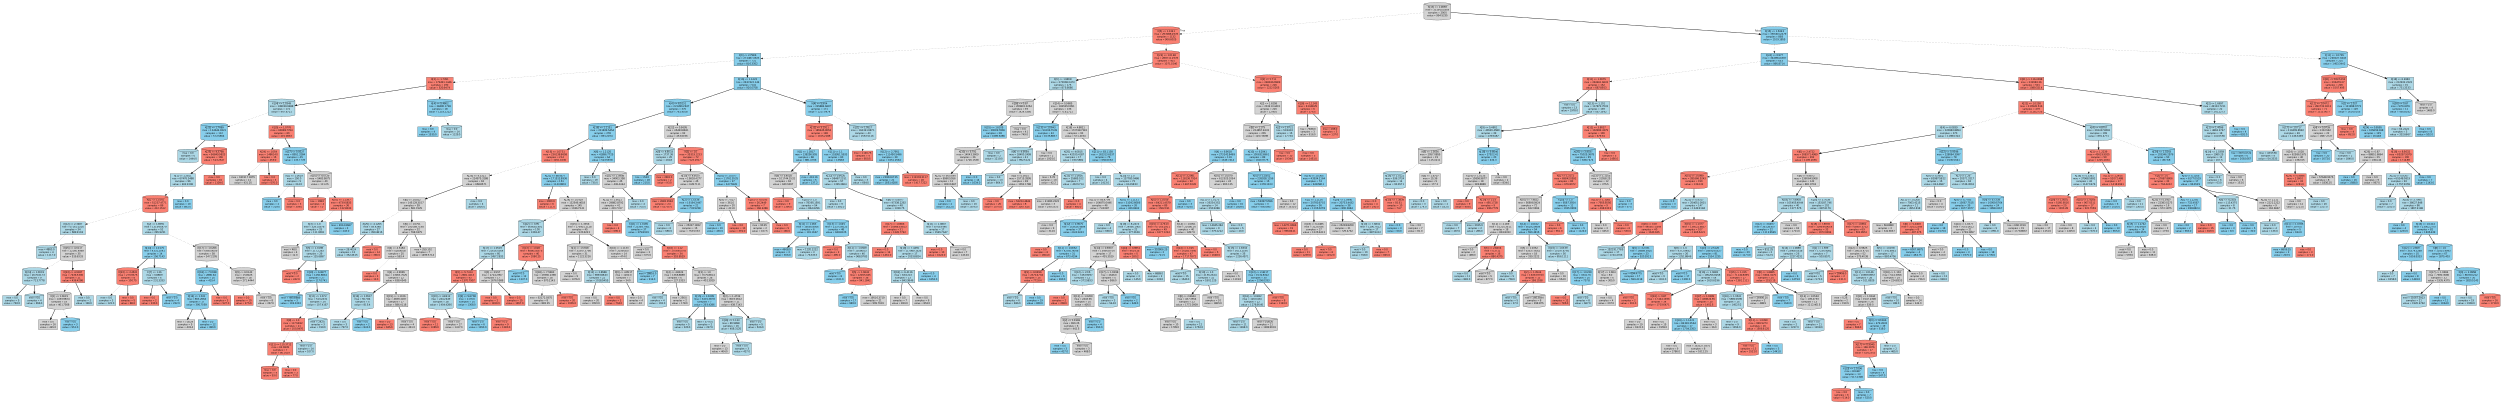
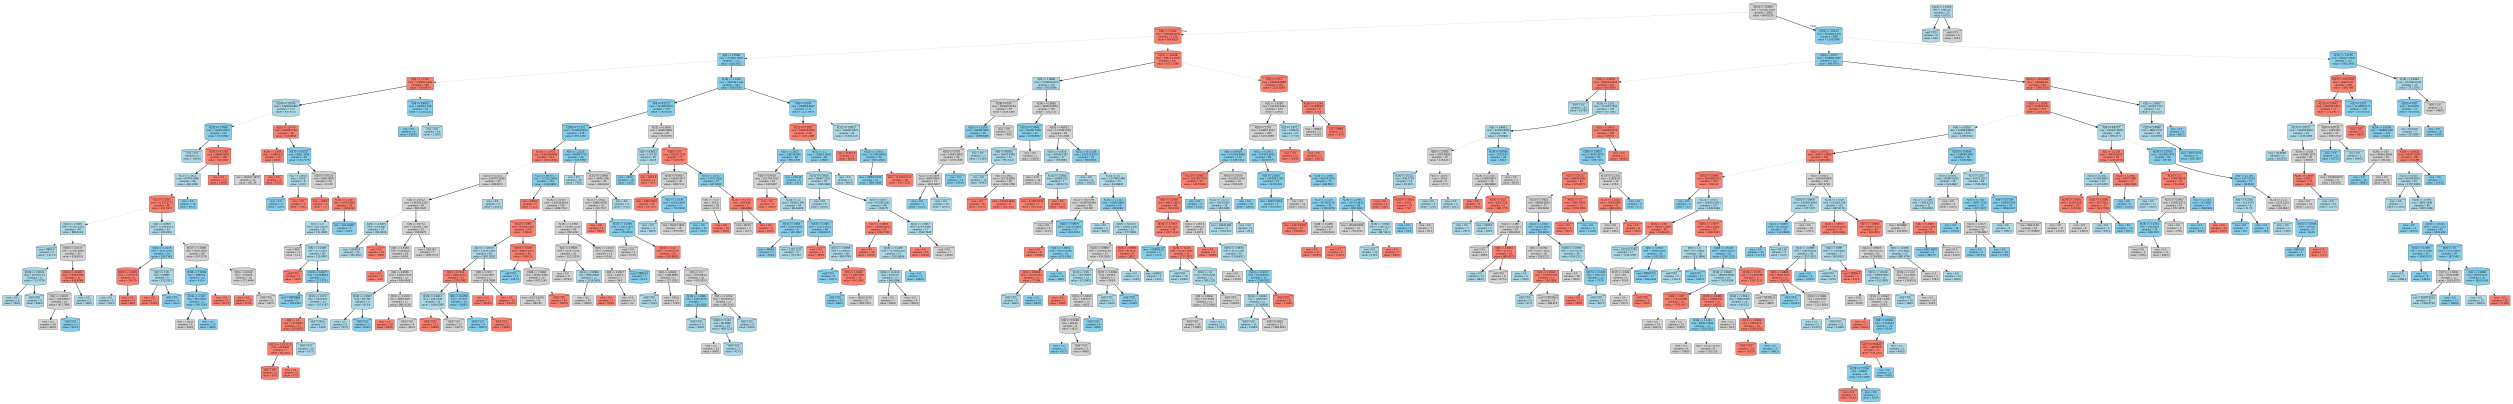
(2215, 144) -> none
(972, 180) -> (955, 180)
(1048, 204) -> (1032, 204)
(1565, 204) -> (1575, 204)
(1625, 204) -> (1634, 204)
(531, 228) -> (523, 228)
(2248, 228) -> (2261, 228)
(1670, 263) -> (1684, 263)
(215, 290) -> (210, 290)
(2490, 301) -> (2500, 301)
(705, 325) -> none
(1732, 325) -> none
